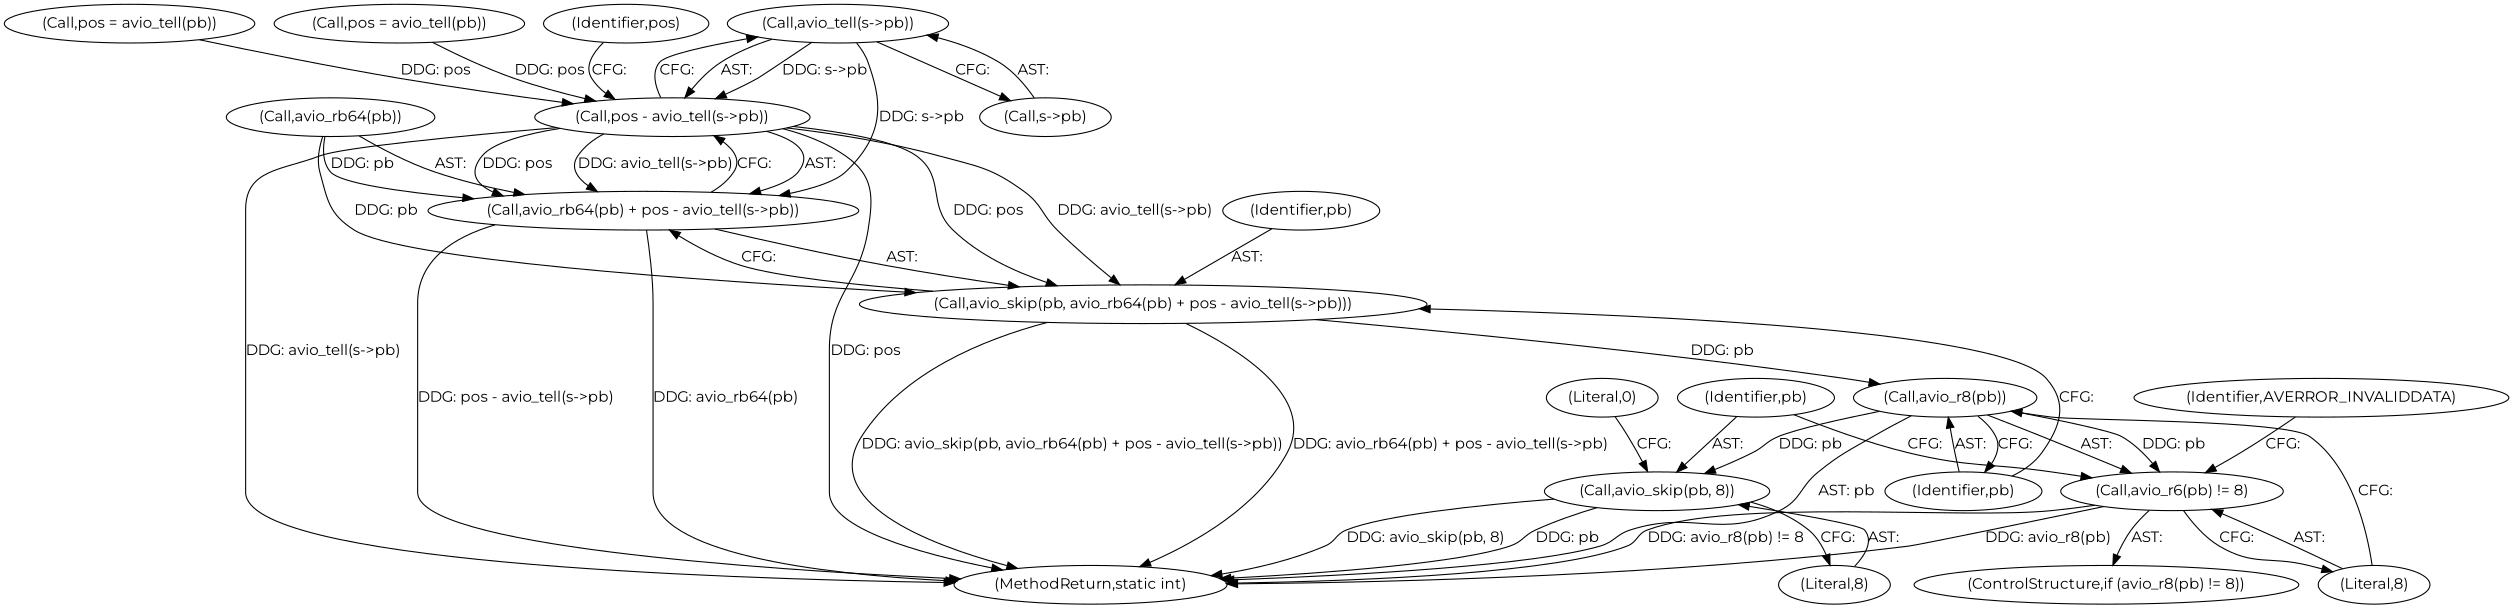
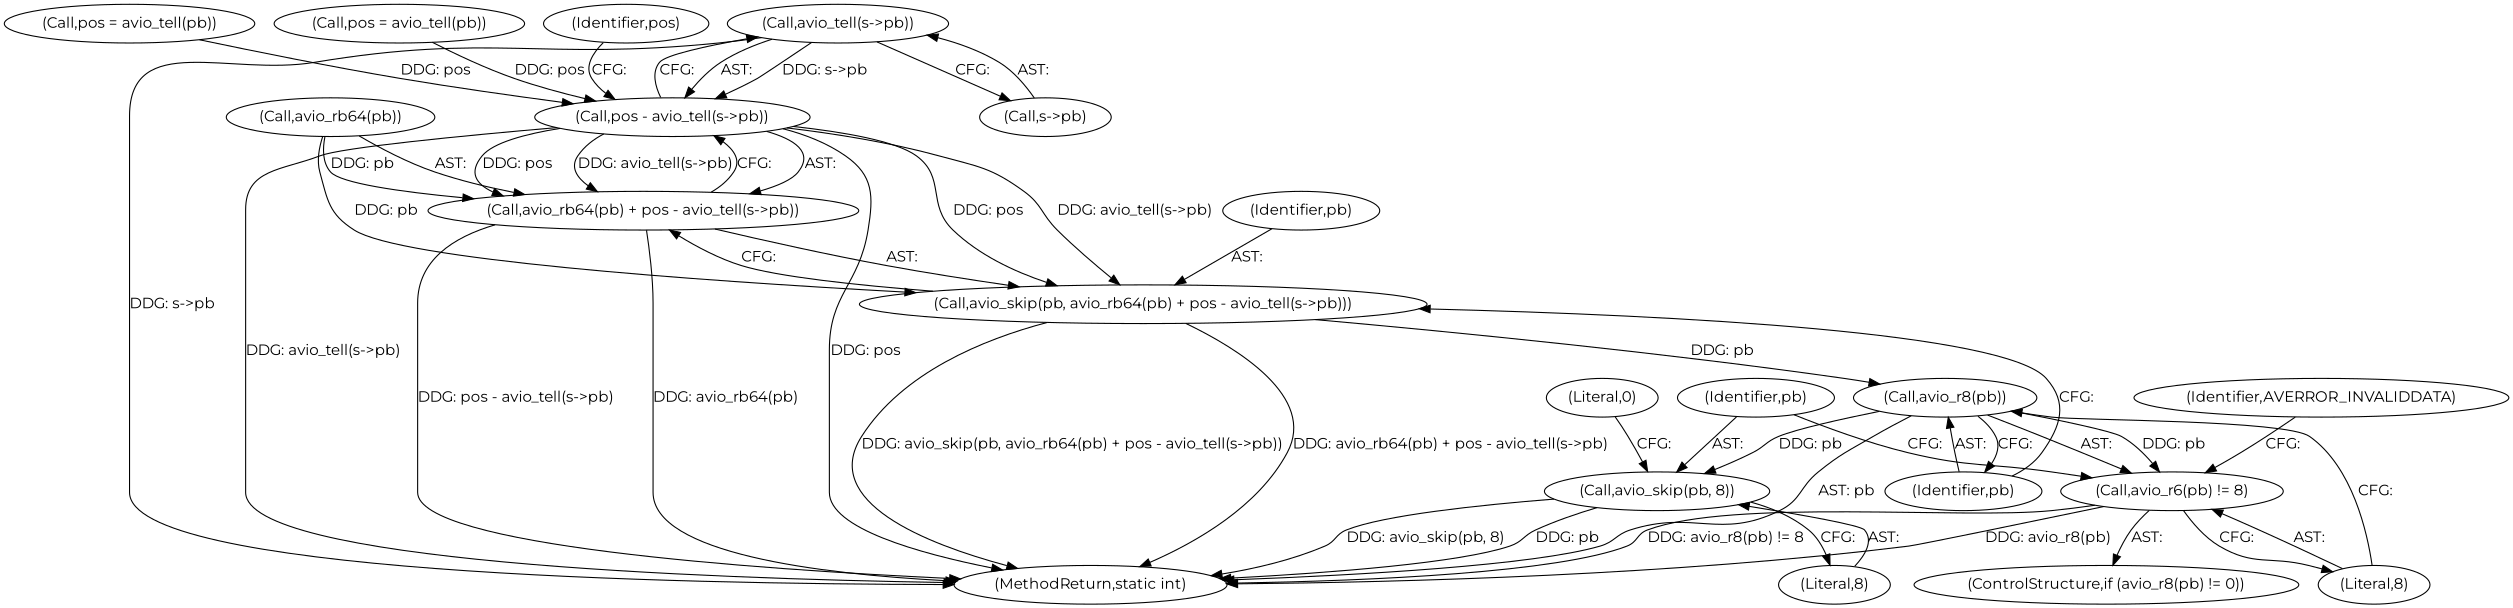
(874, 130) -> (130, 387)
(2106, 585) -> (2106, 585)
